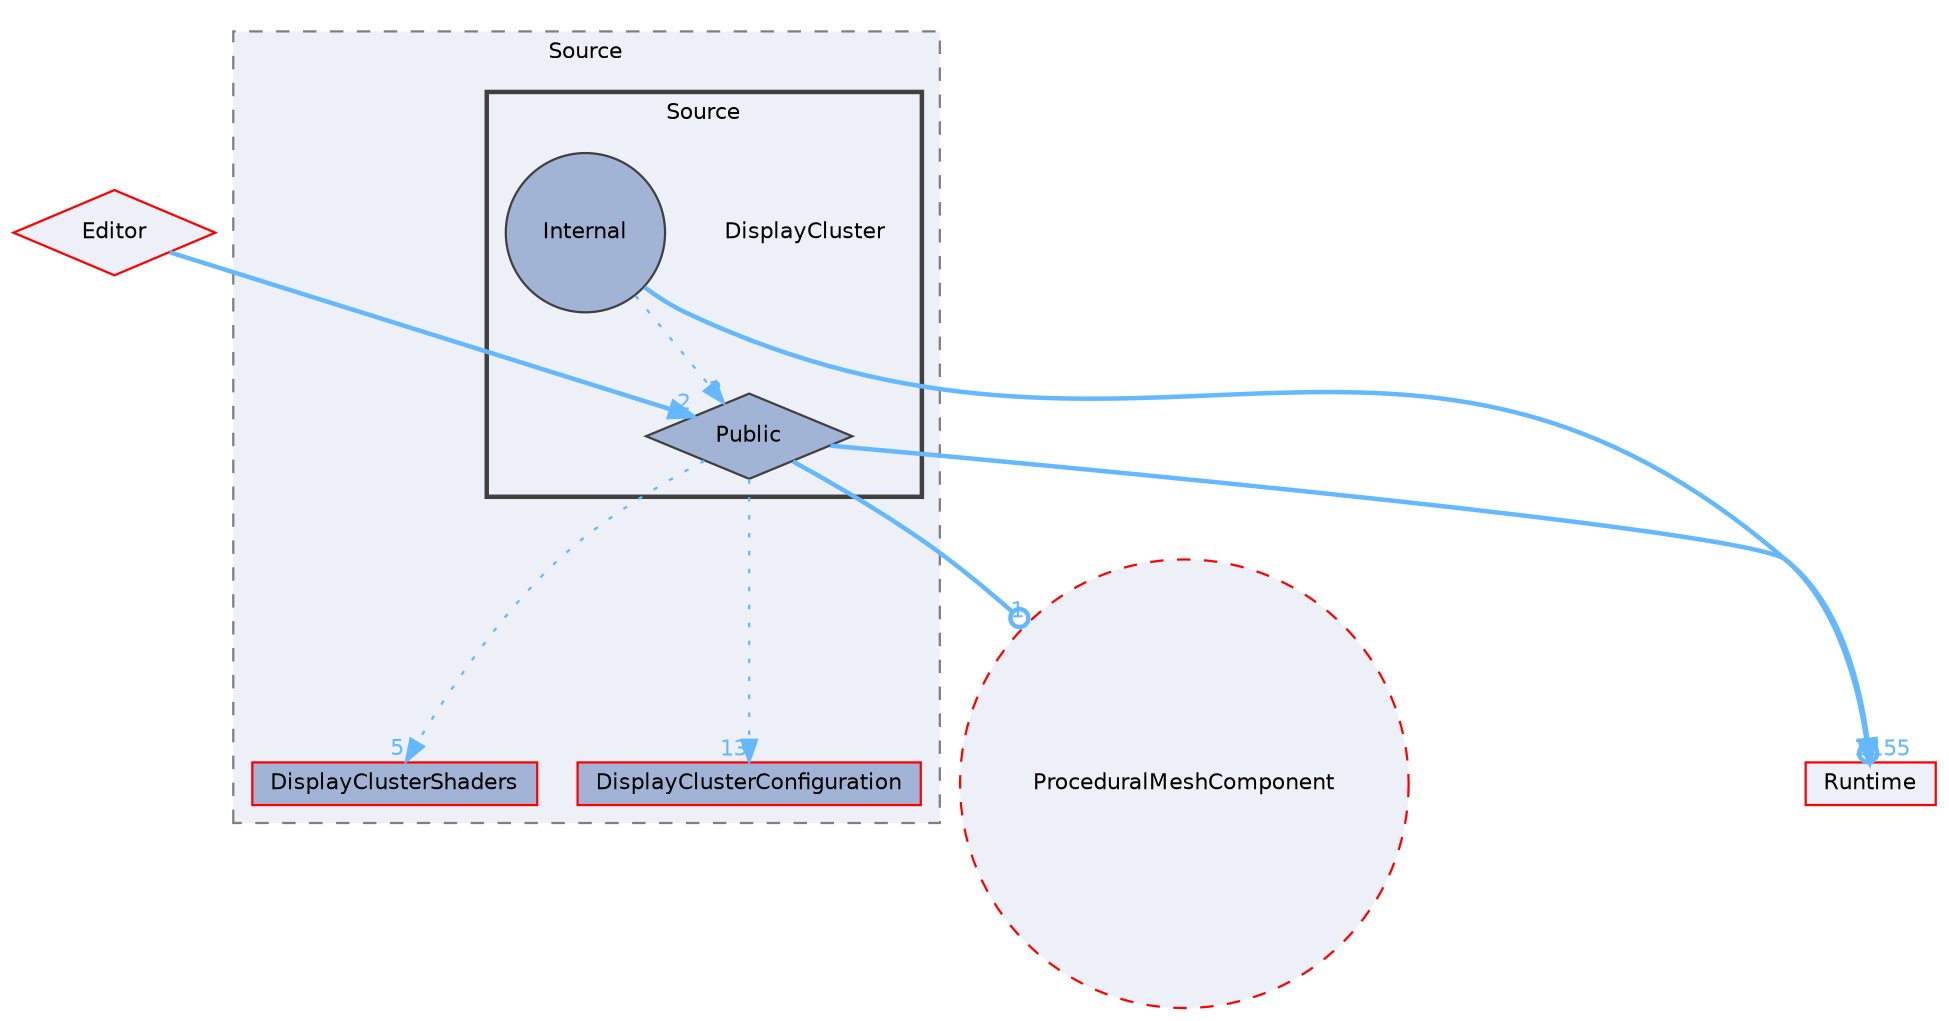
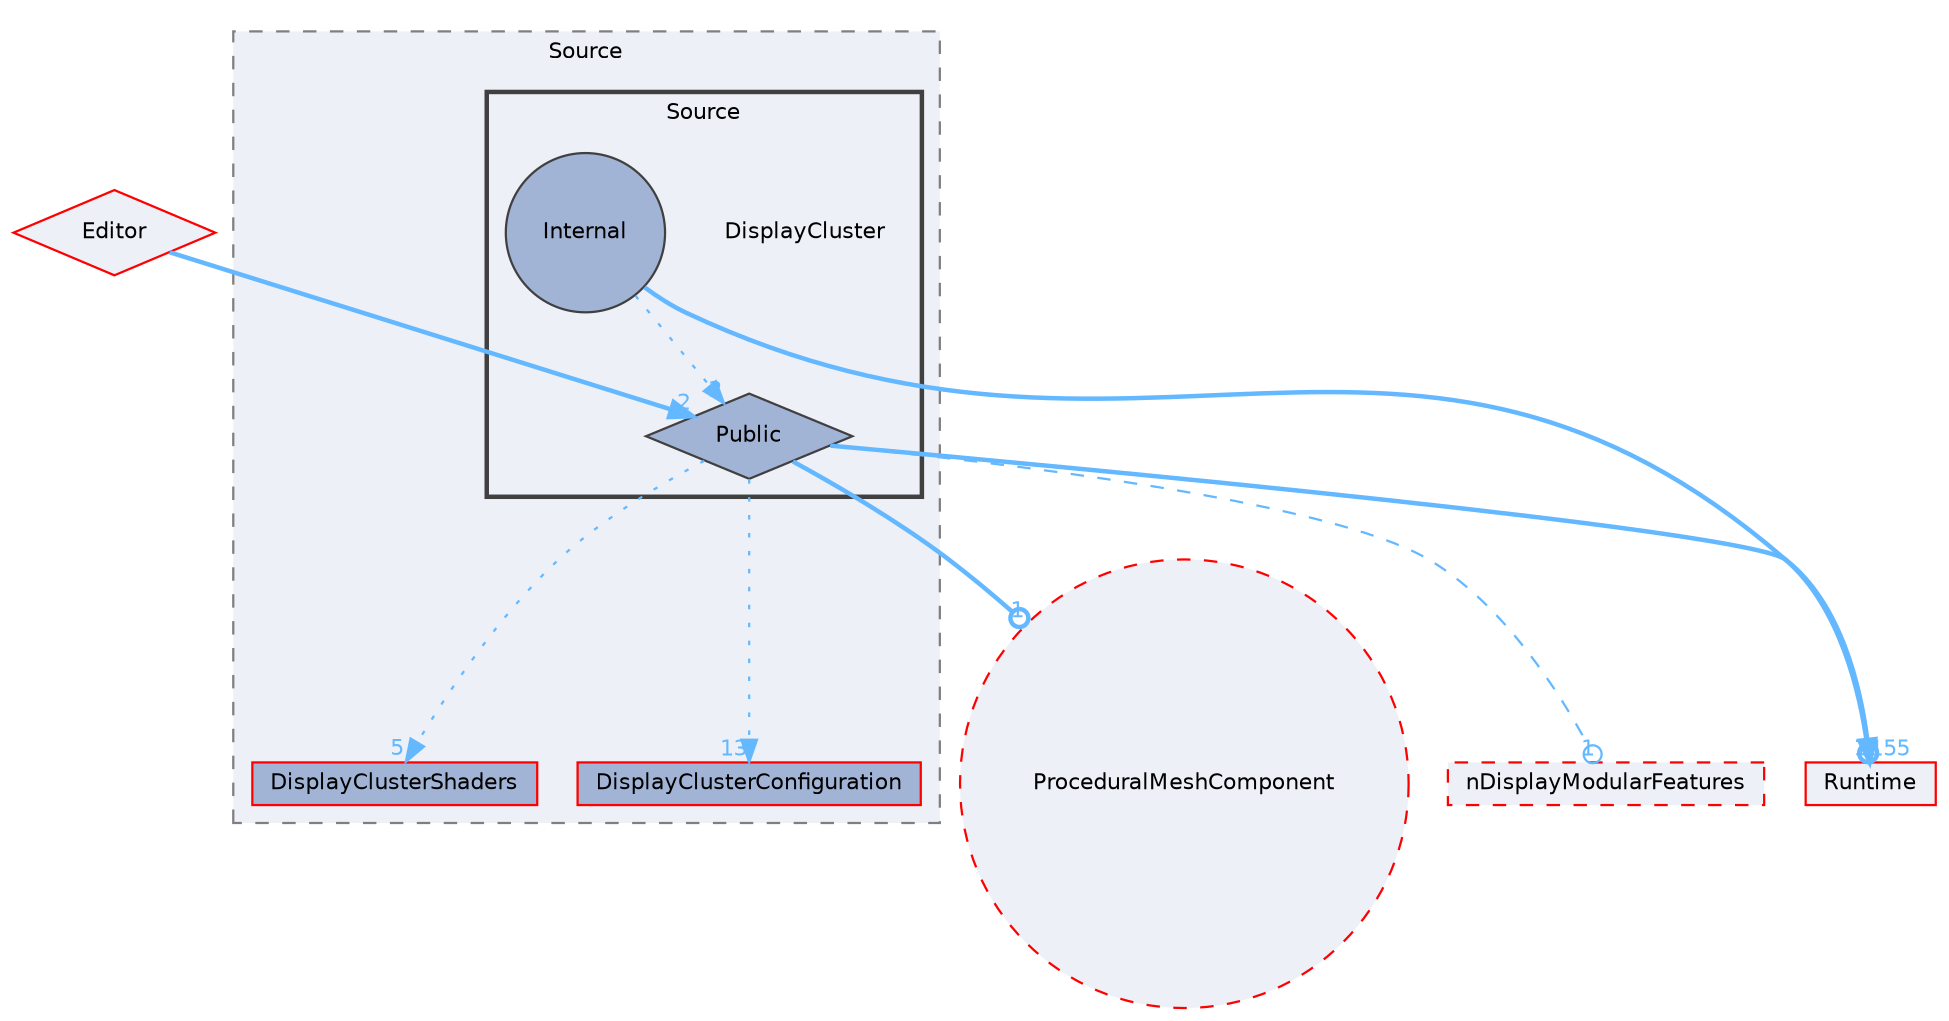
none -> (1606, 784)
